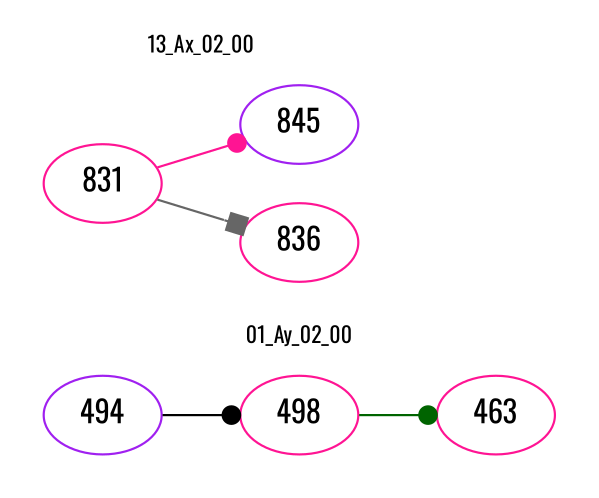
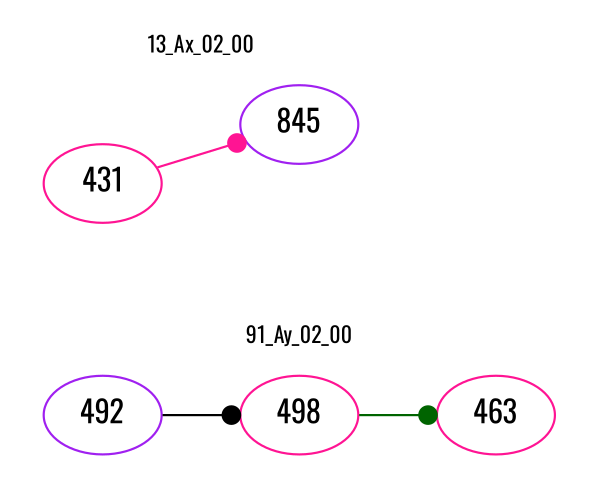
(103, 184) -> (103, 184)
(299, 243) -> none
(299, 338) -> (299, 338)
(103, 415) -> (103, 415)
